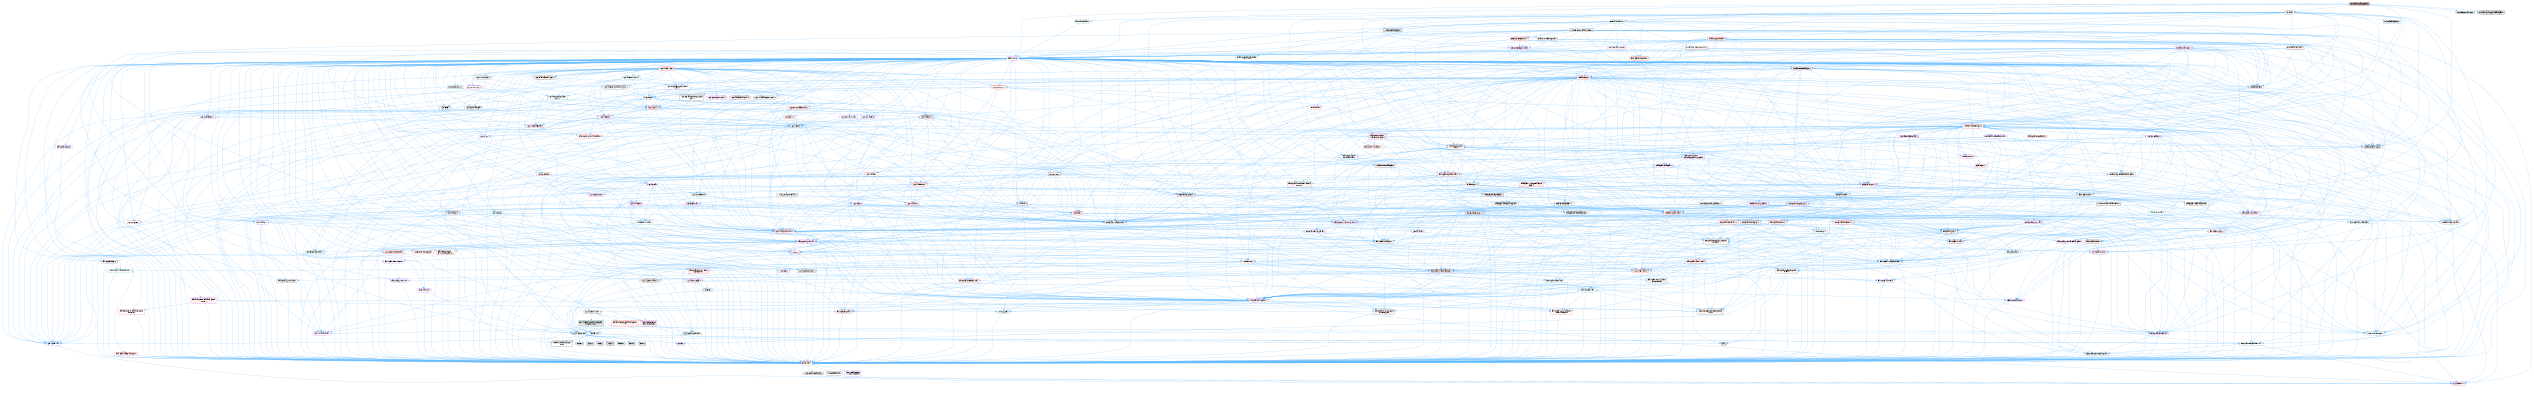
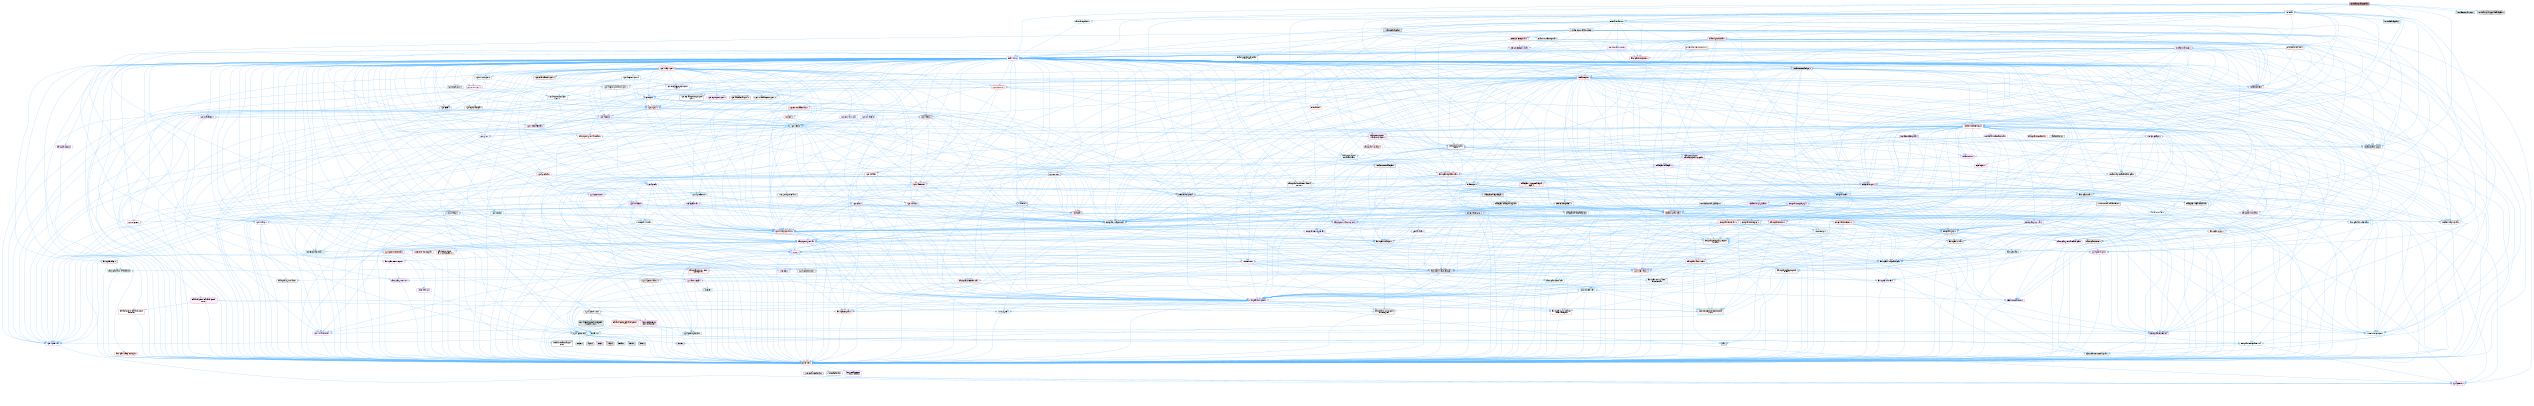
none -> (2057, 137)
(120, 271) -> (120, 271)
